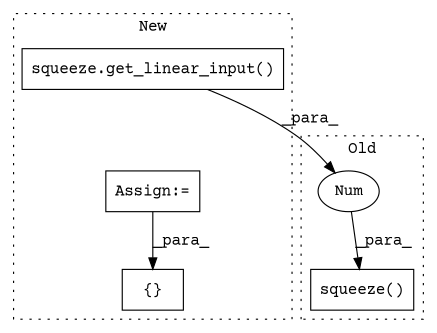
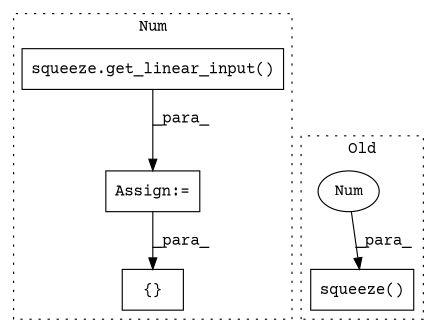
(153, 27) -> (153, 27)
(272, 120) -> (153, 124)
